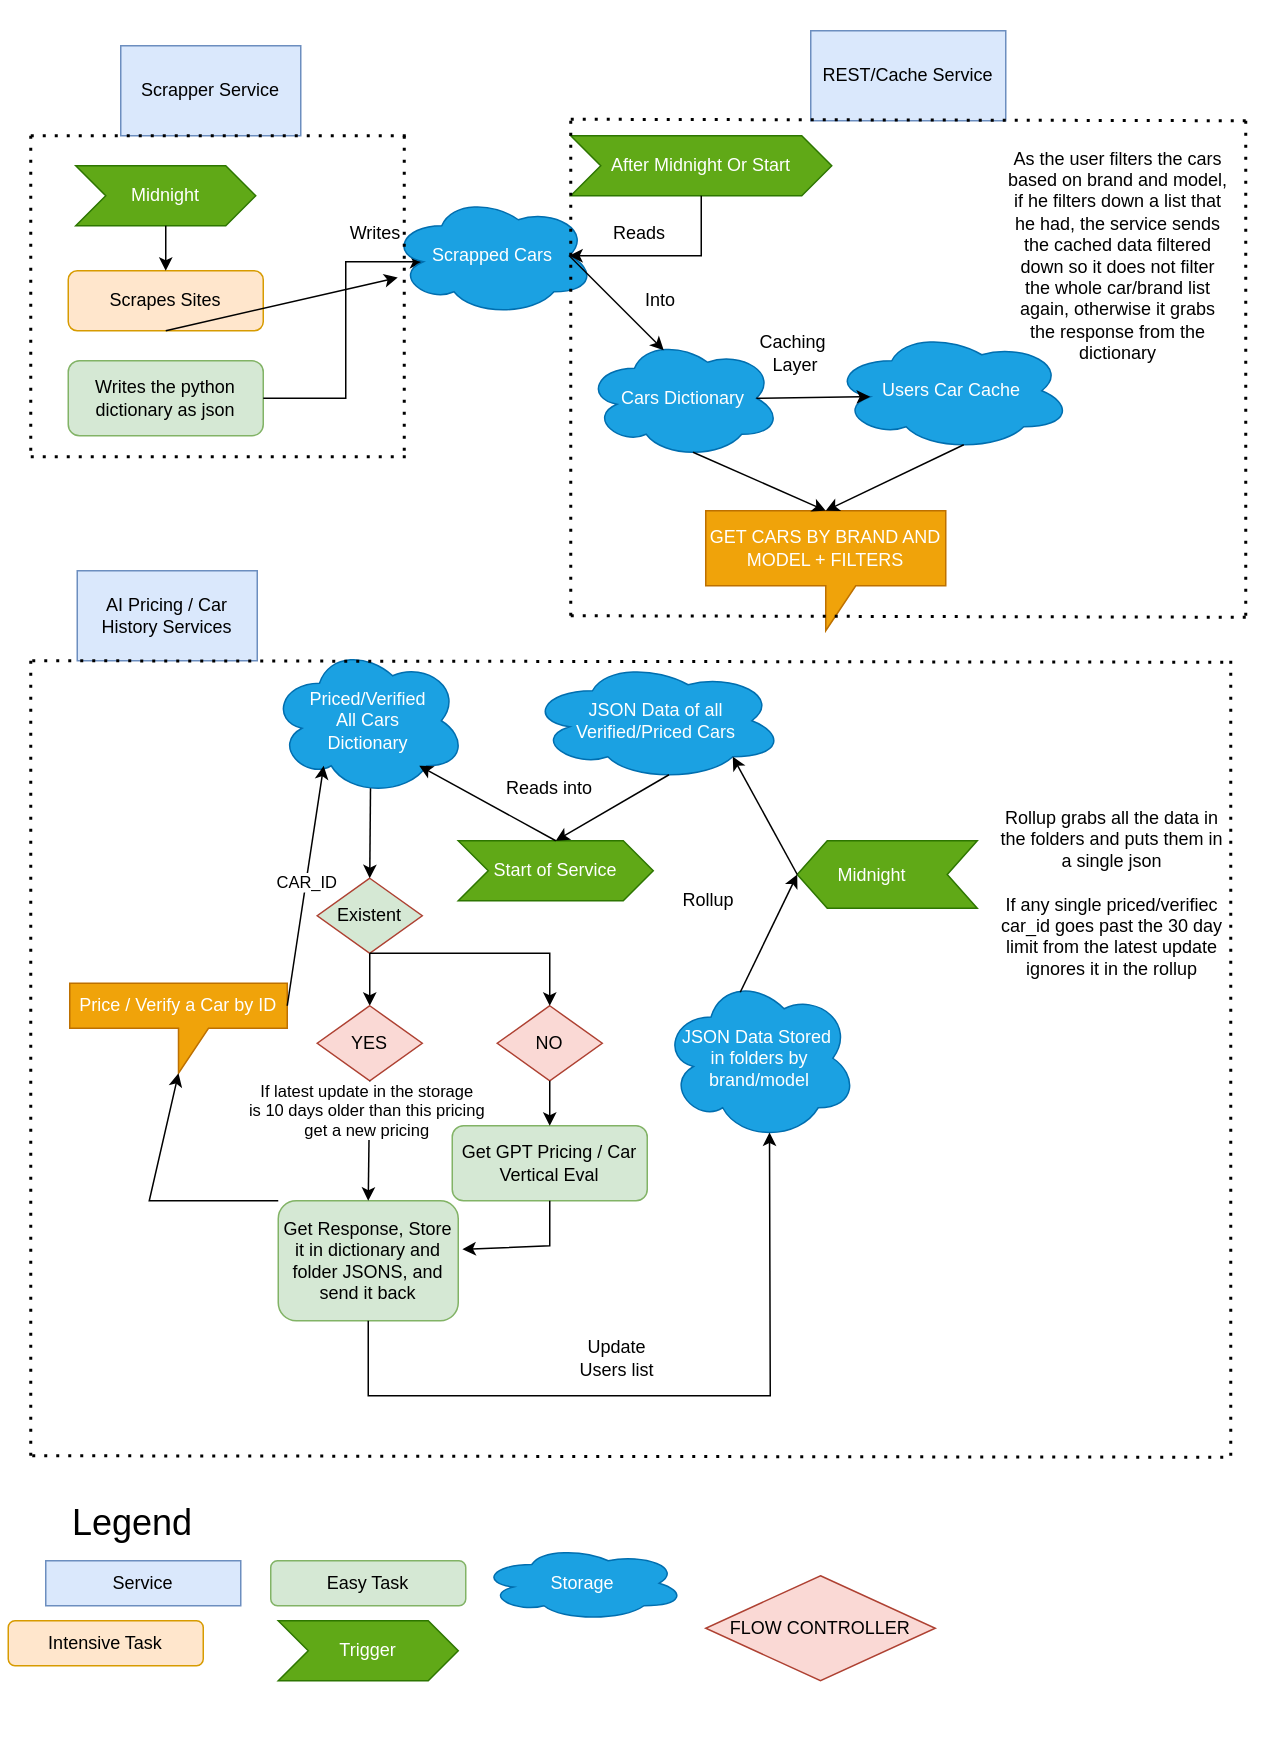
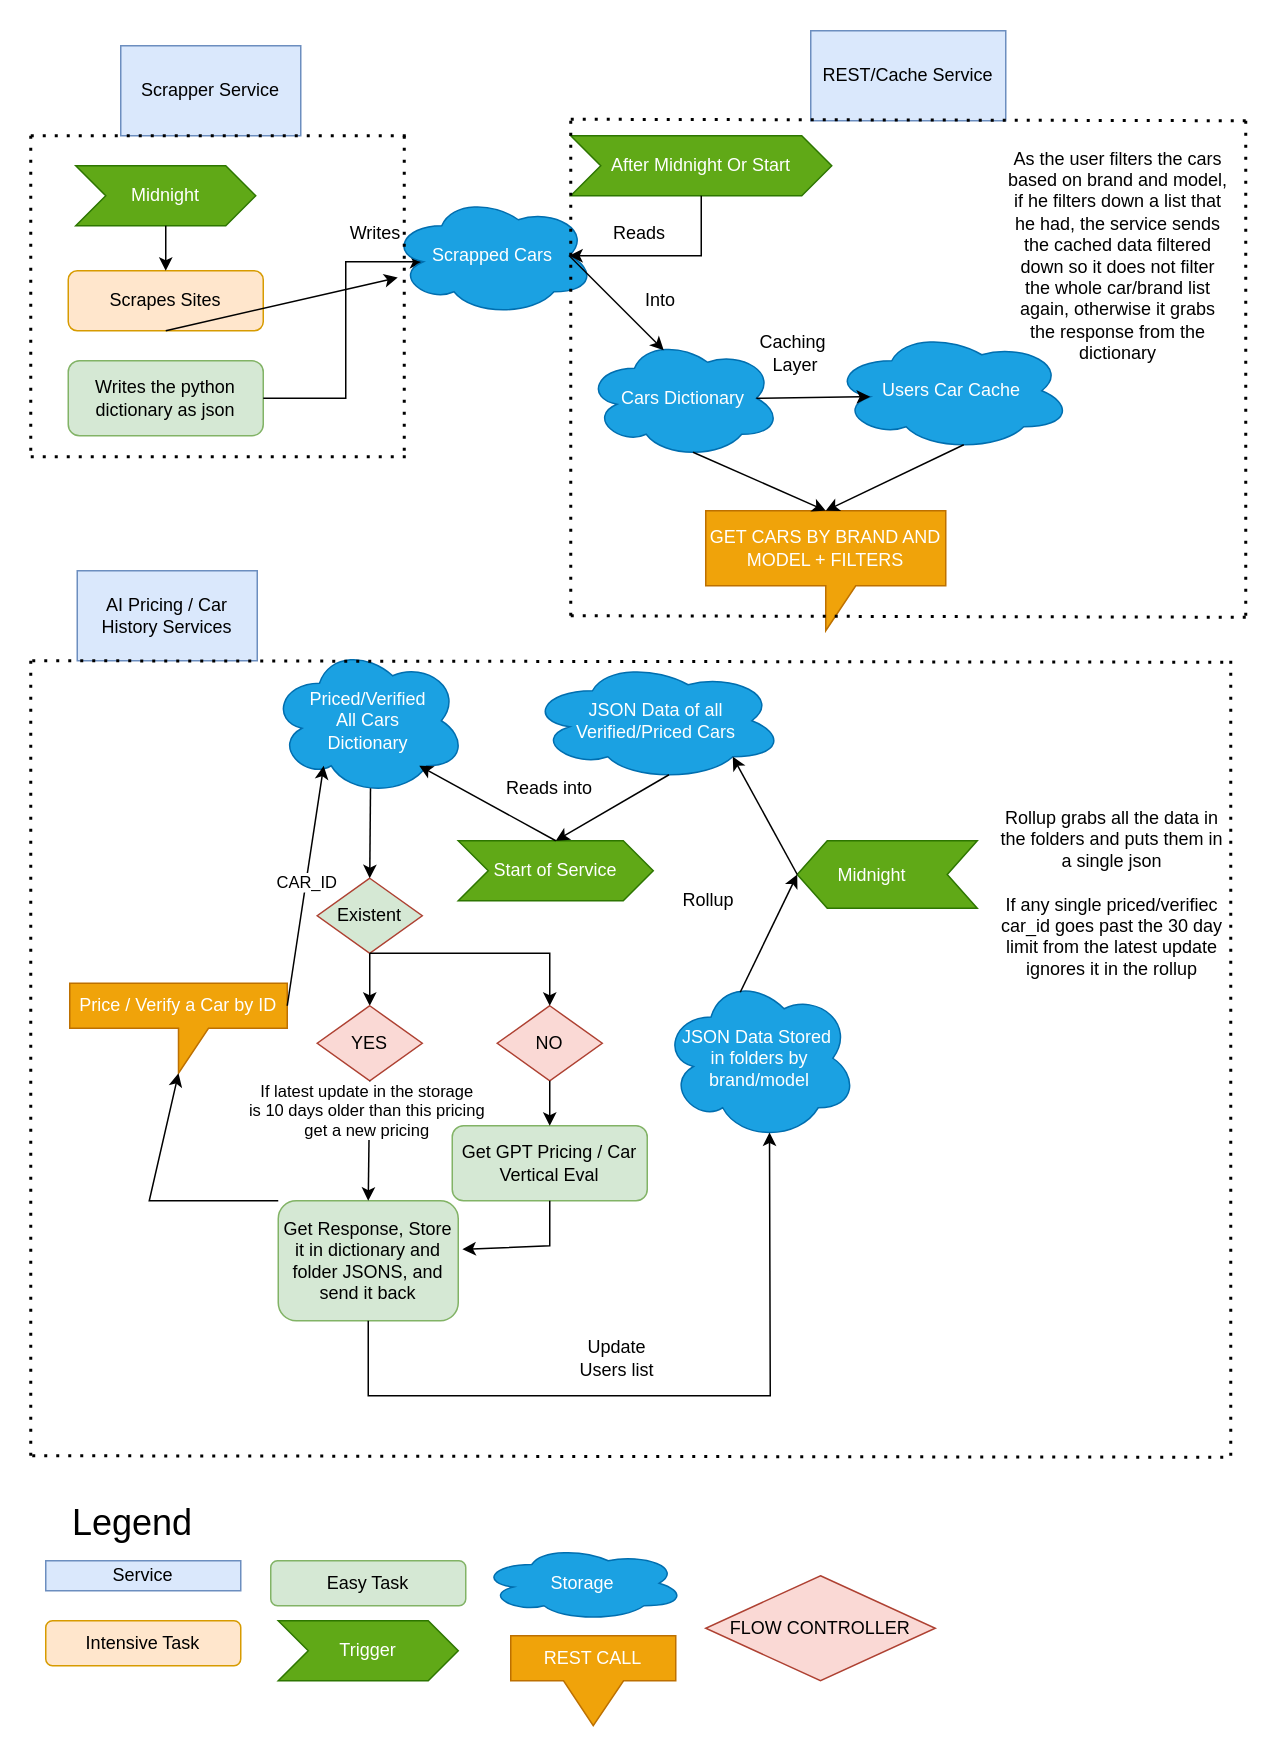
(143, 1583) -> (143, 1576)
(106, 1643) -> (143, 1643)
none -> (593, 1681)
